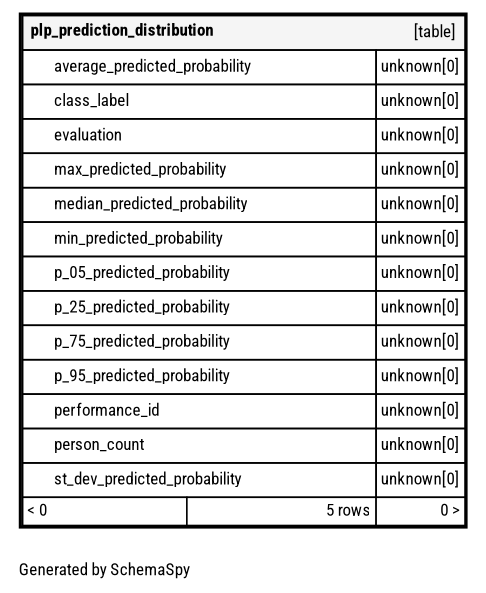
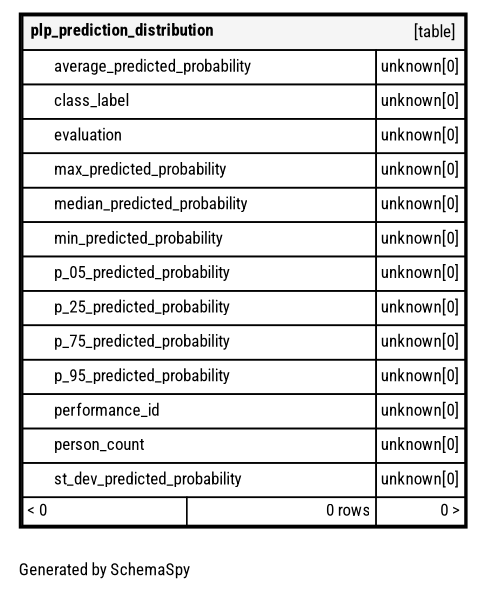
(349, 511) -> (349, 511)
